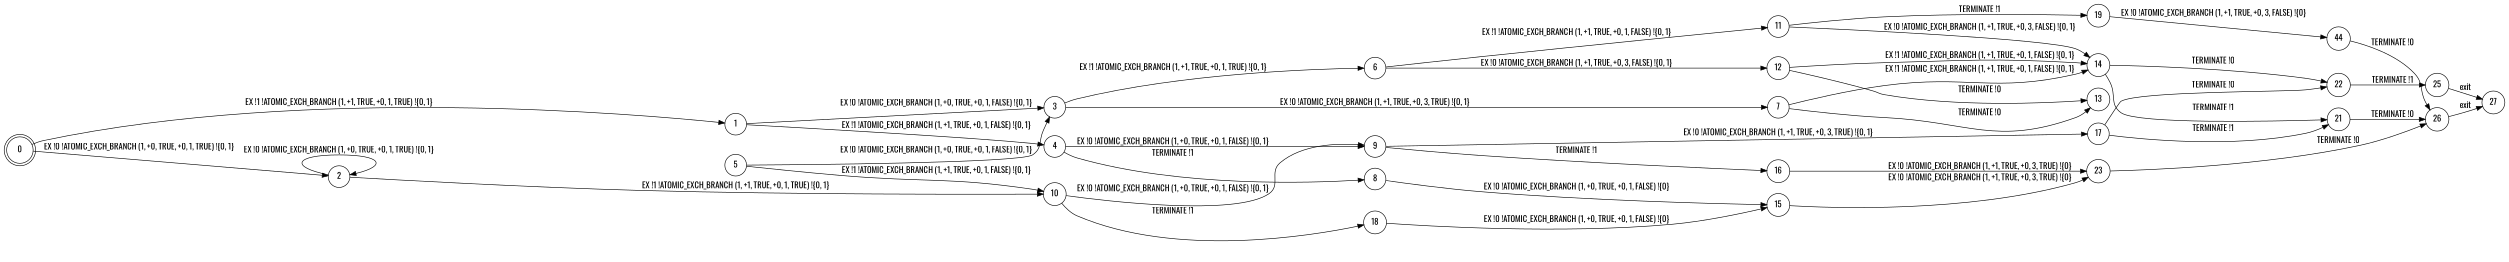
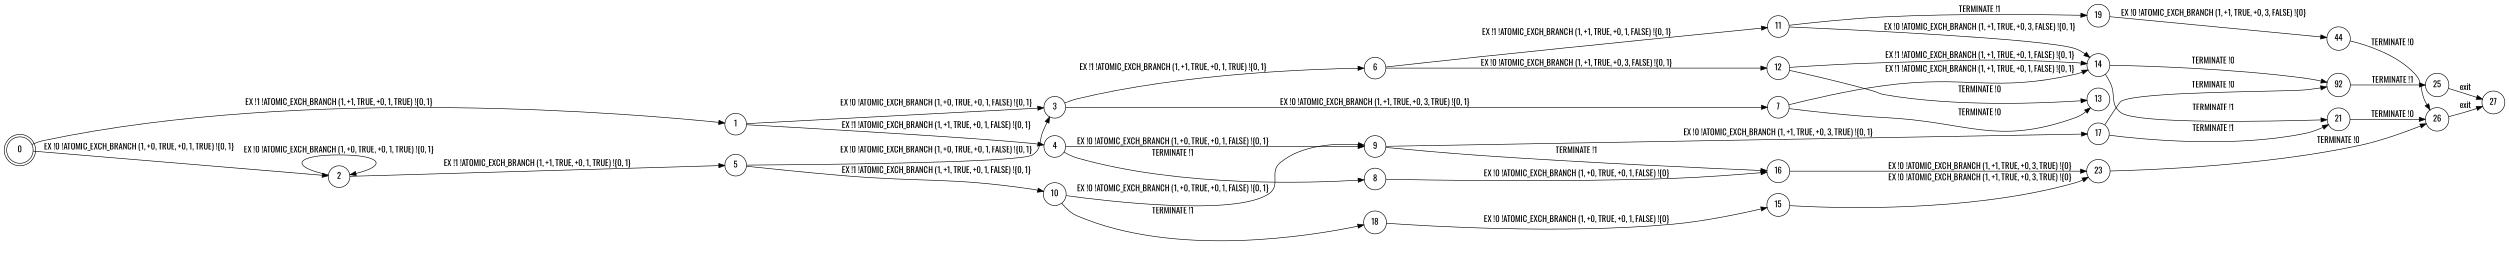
(2339, 85) -> (2339, 85)
(694, 192) -> (534, 171)
(1573, 198) -> (1573, 180)
